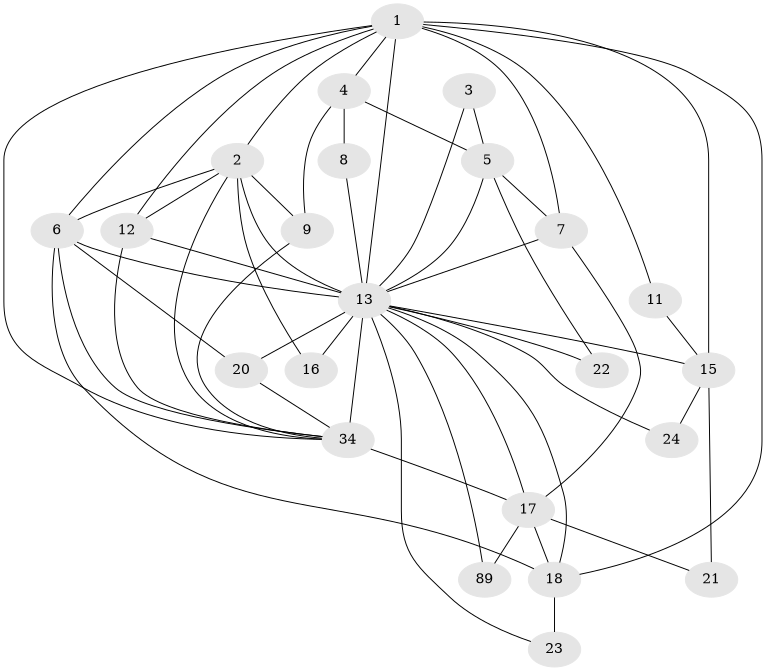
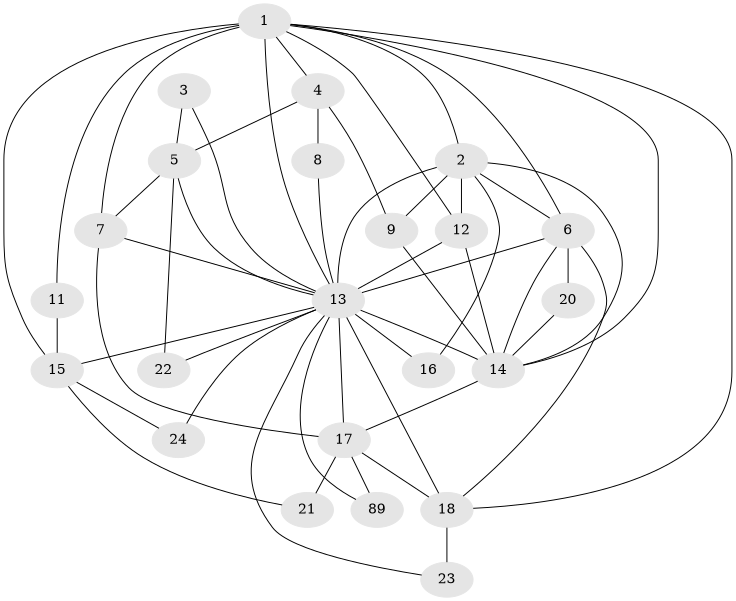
(303, 335) -> none
(348, 440) -> (498, 370)
